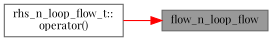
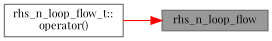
(215, 21) -> (215, 21)
